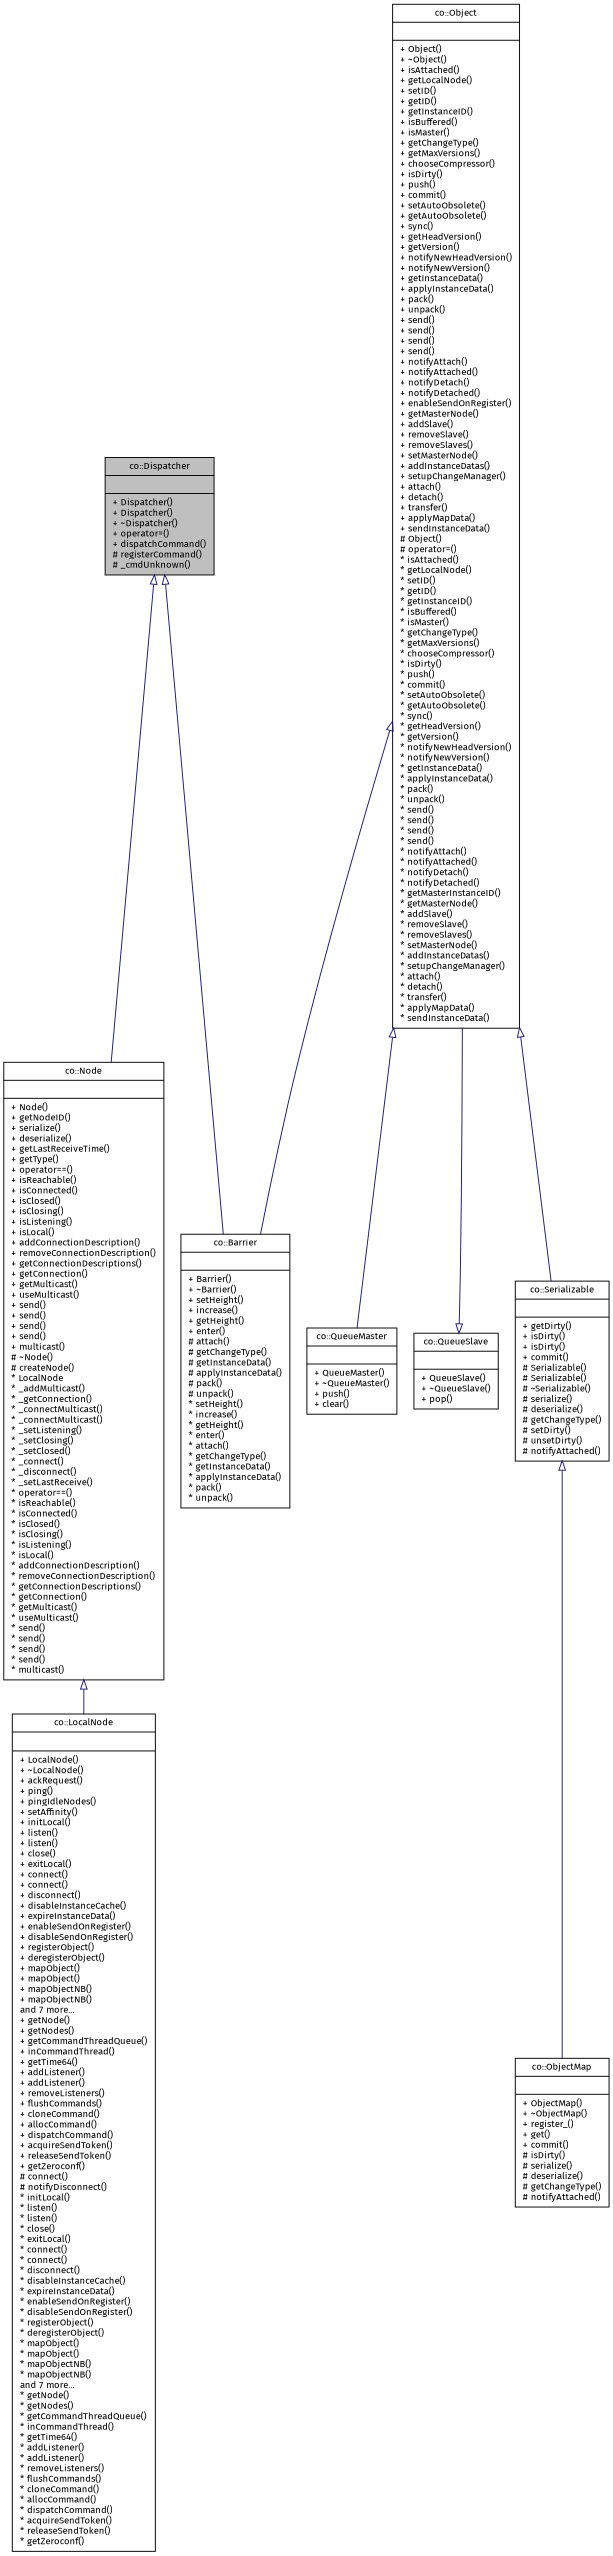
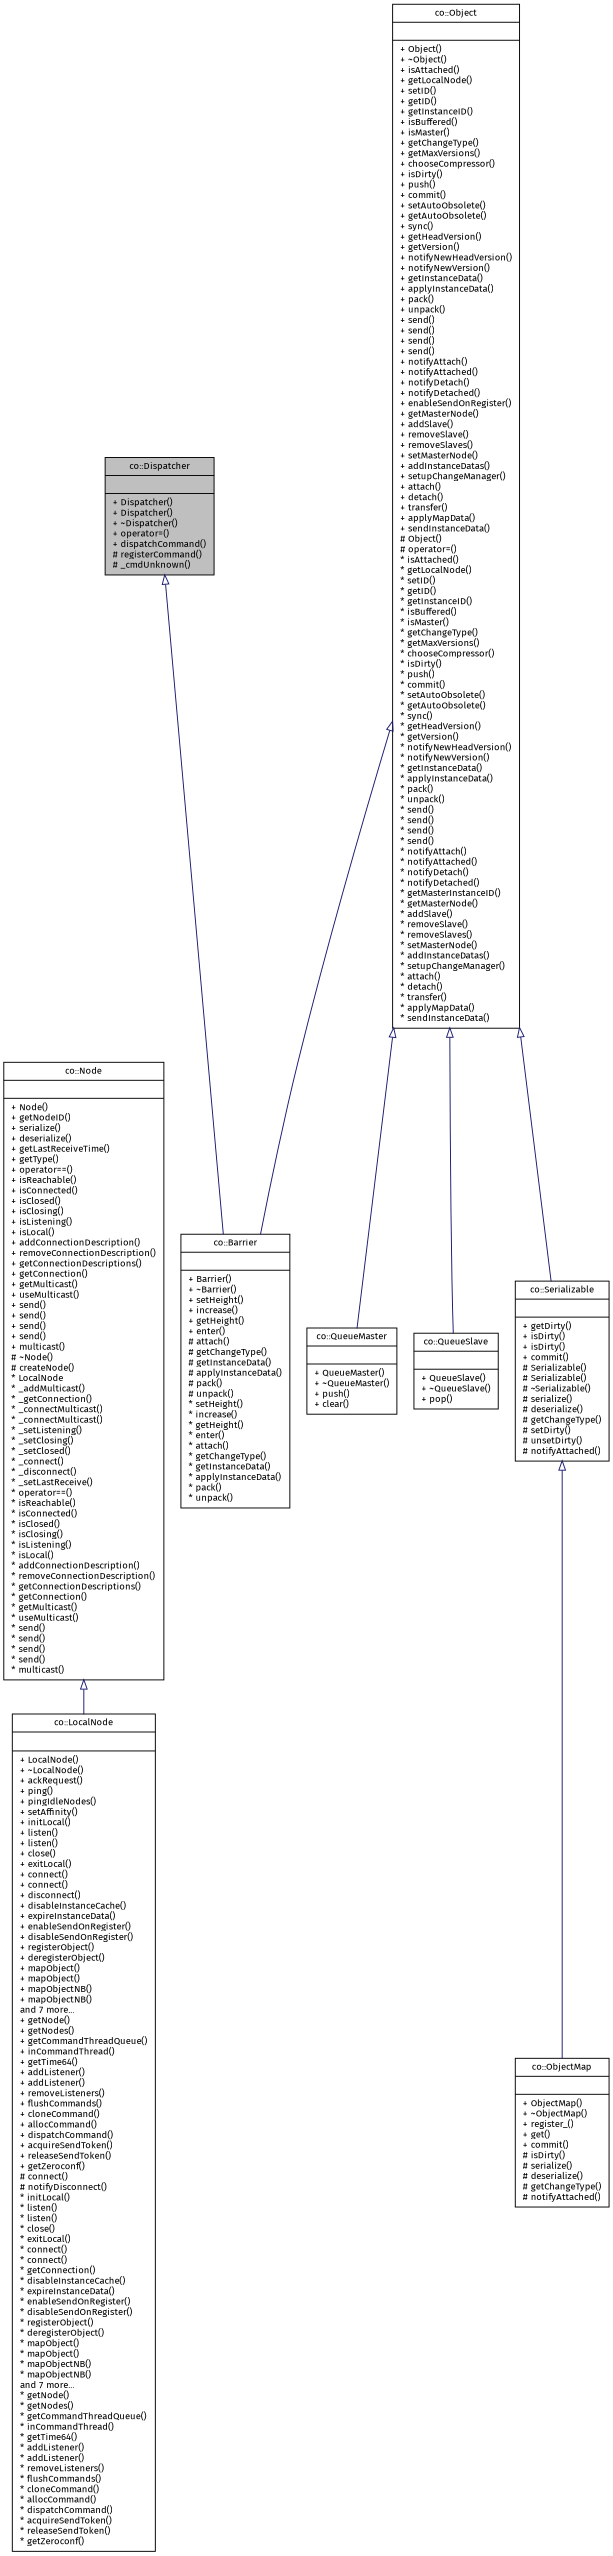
(132, 824) -> none
(462, 1176) -> (451, 1186)
(50, 2270) -> (58, 2270)
